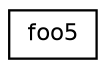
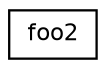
(53, 34) -> (53, 34)
